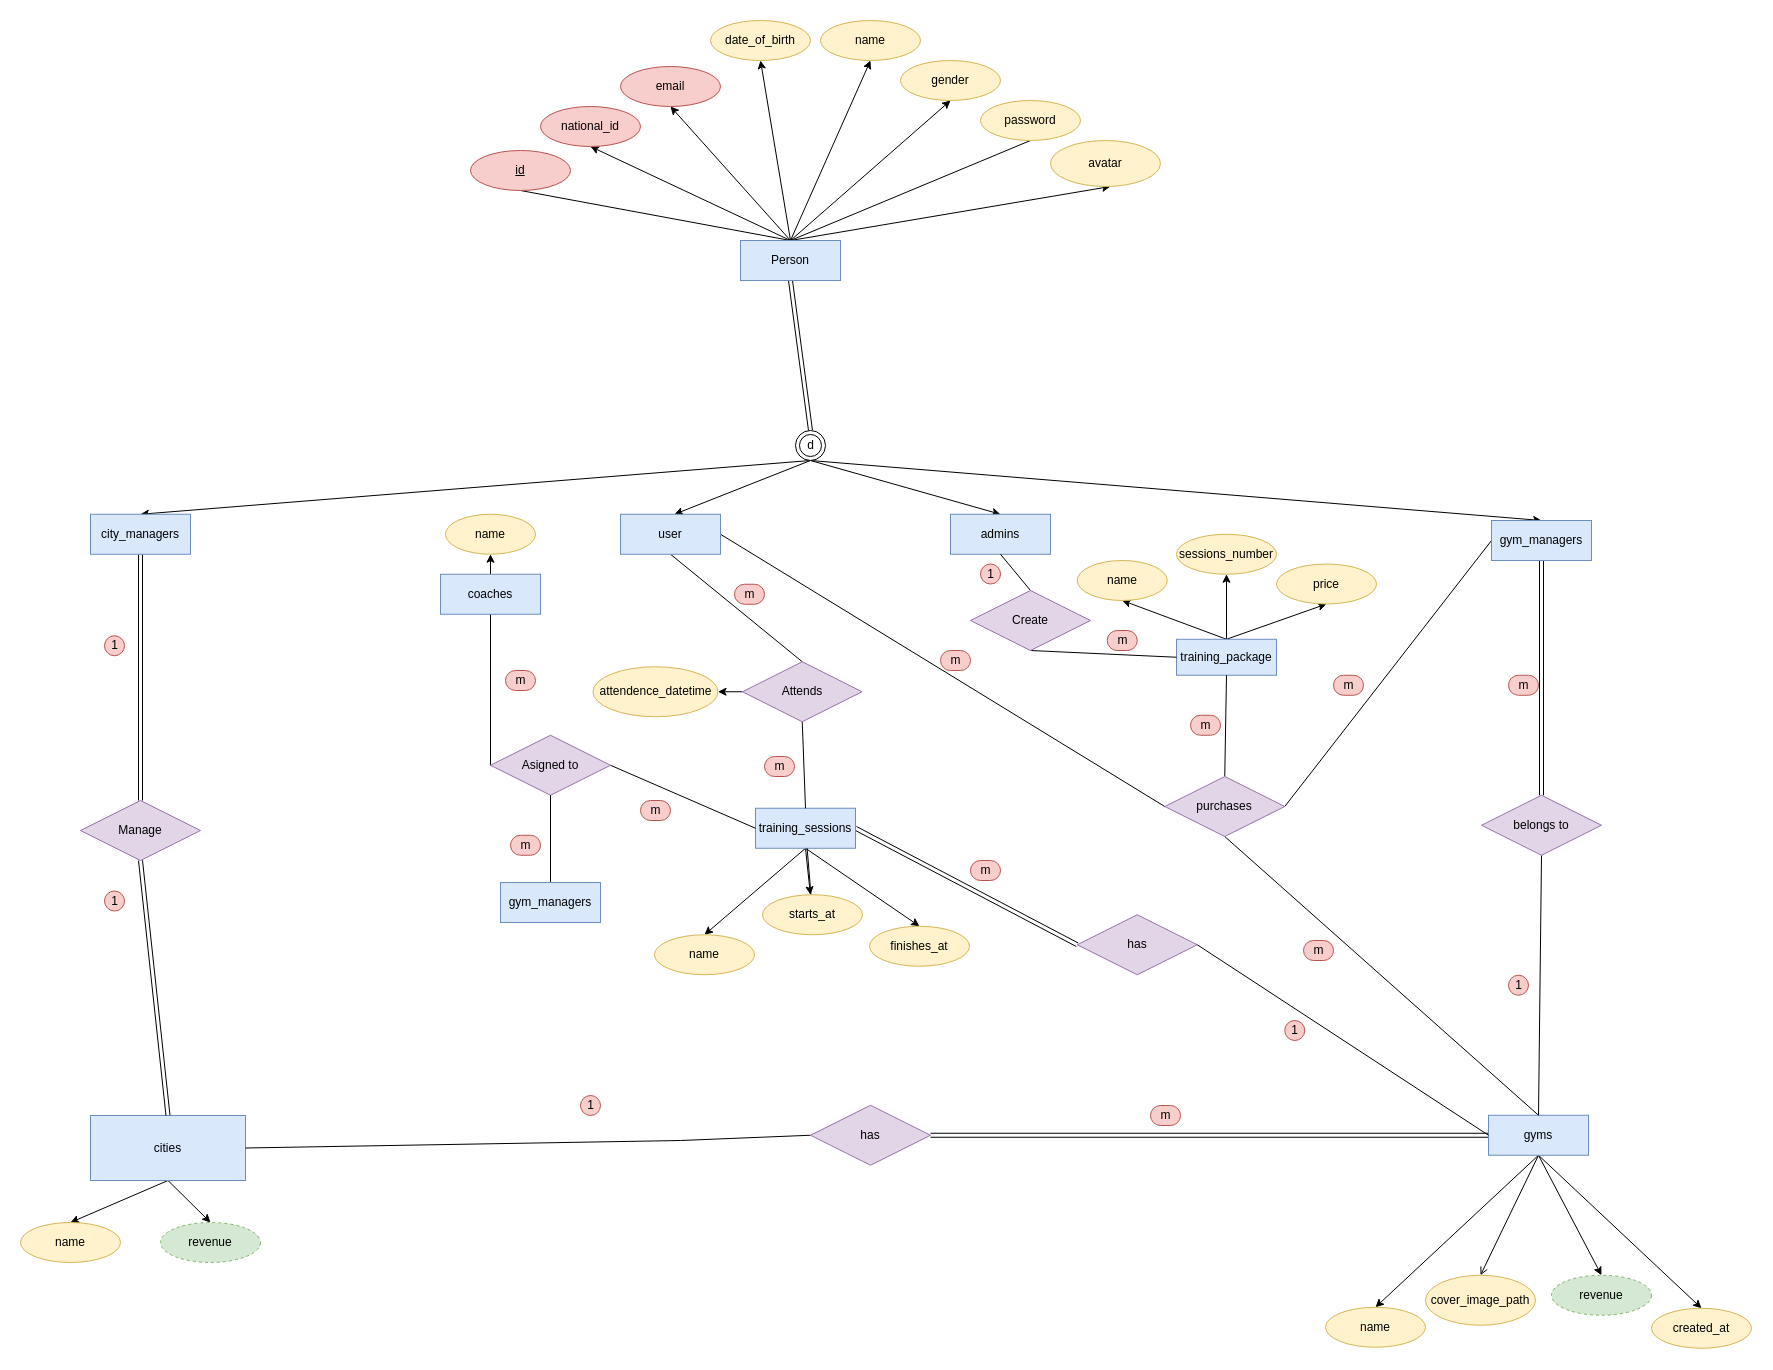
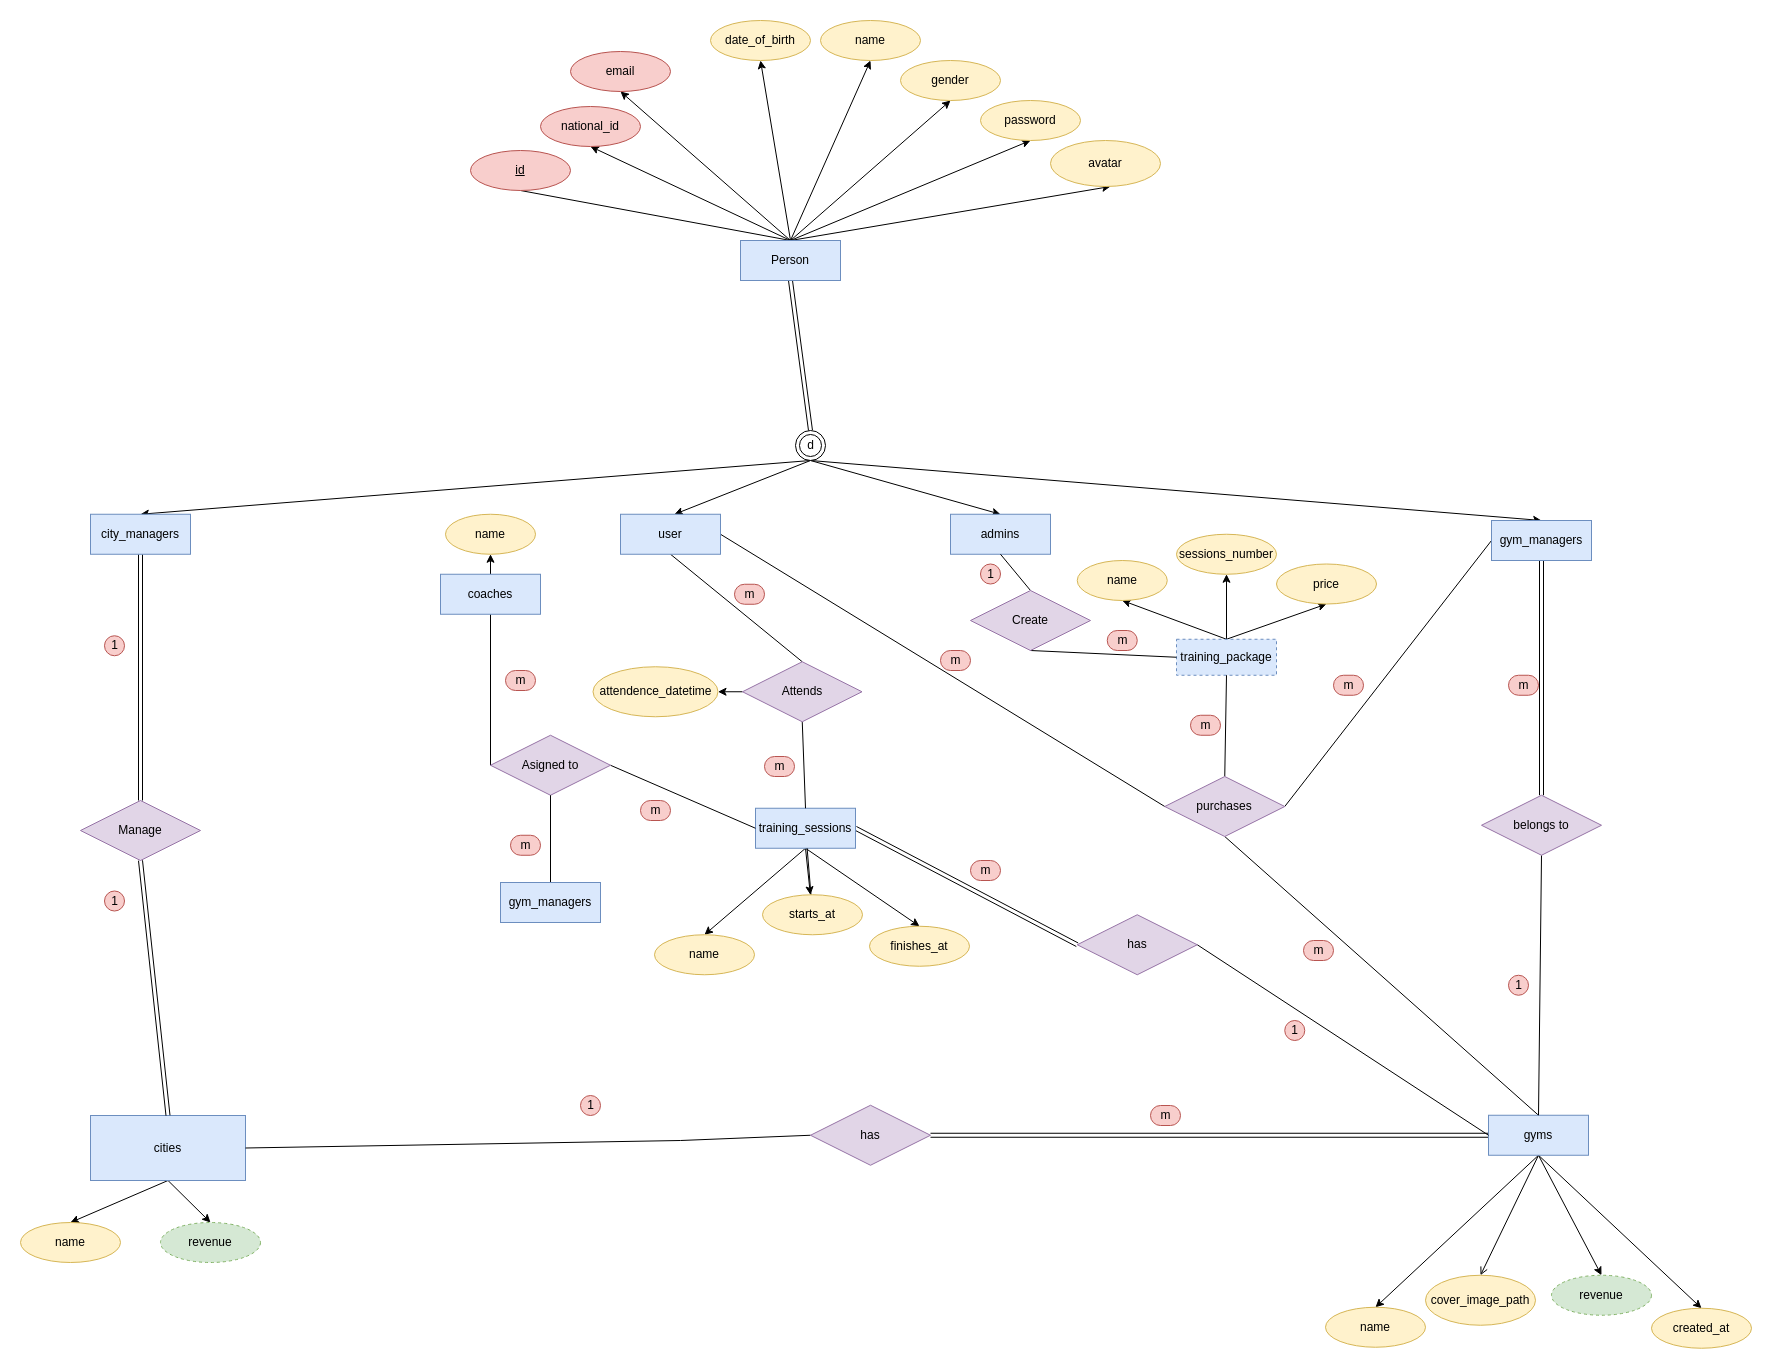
(671, 87) -> (621, 72)
(1026, 142) -> (1023, 144)
(1227, 657) -> (1227, 657)
